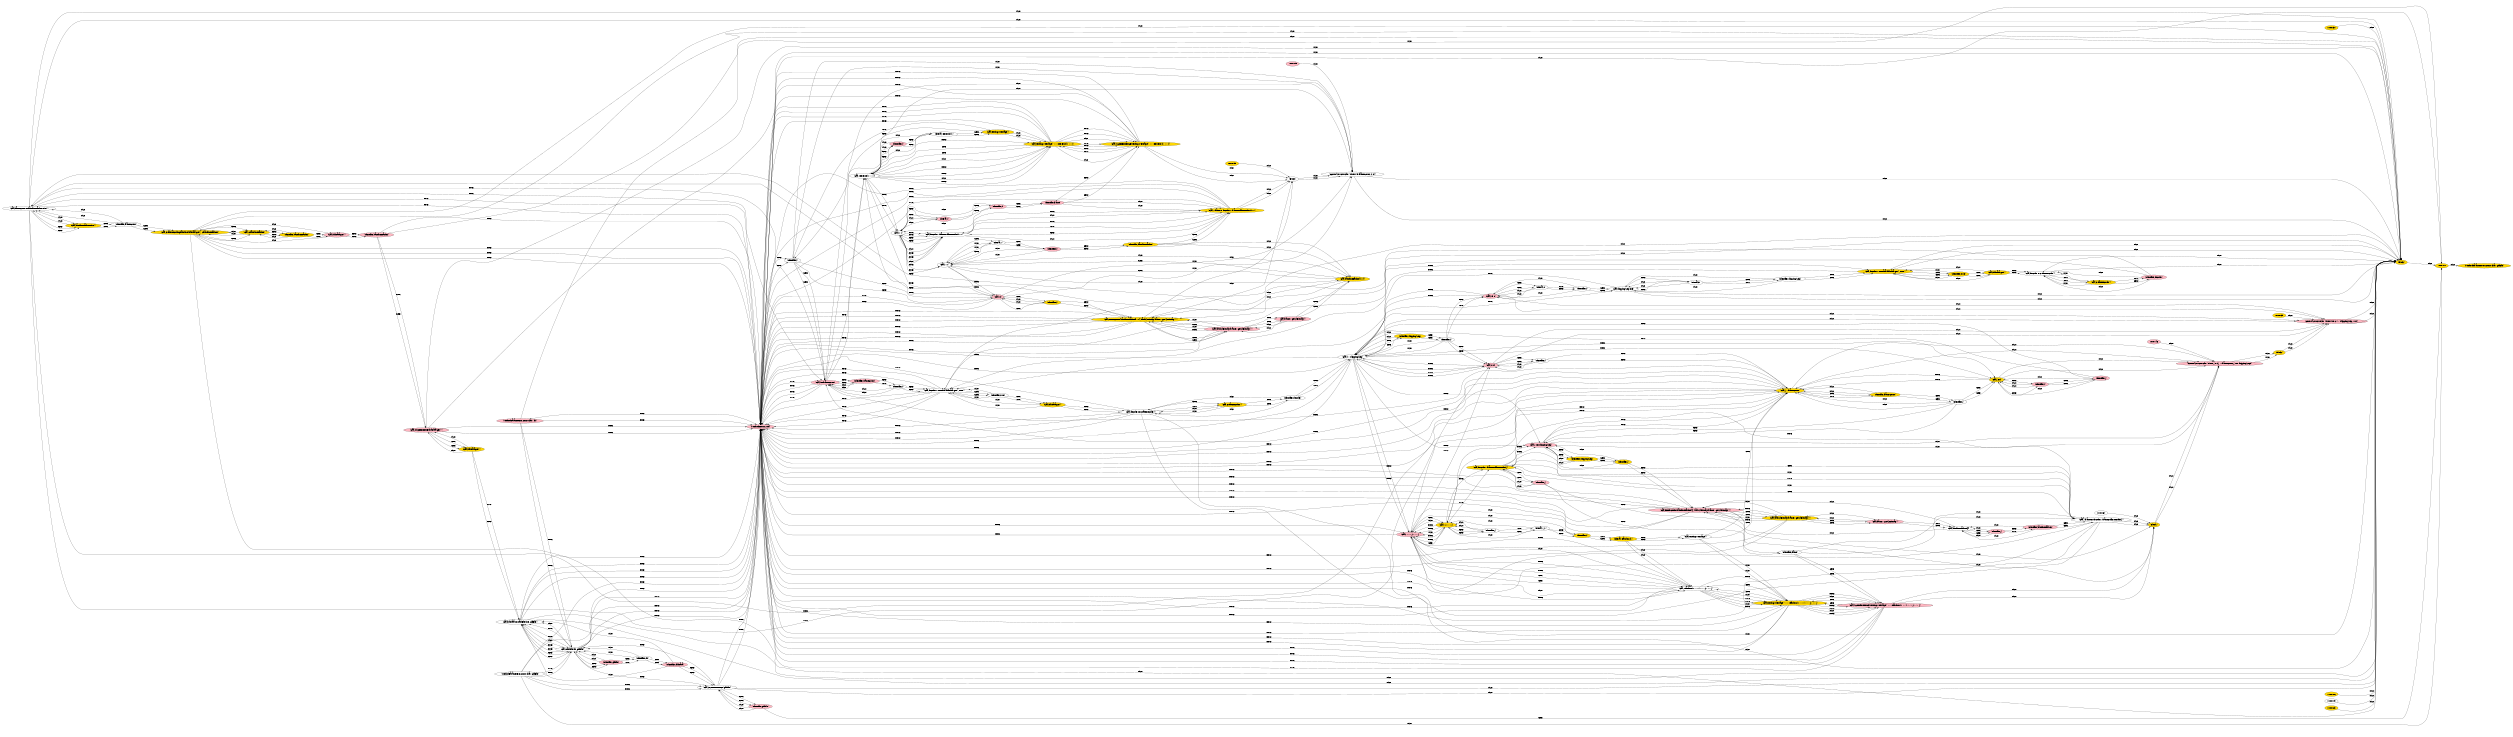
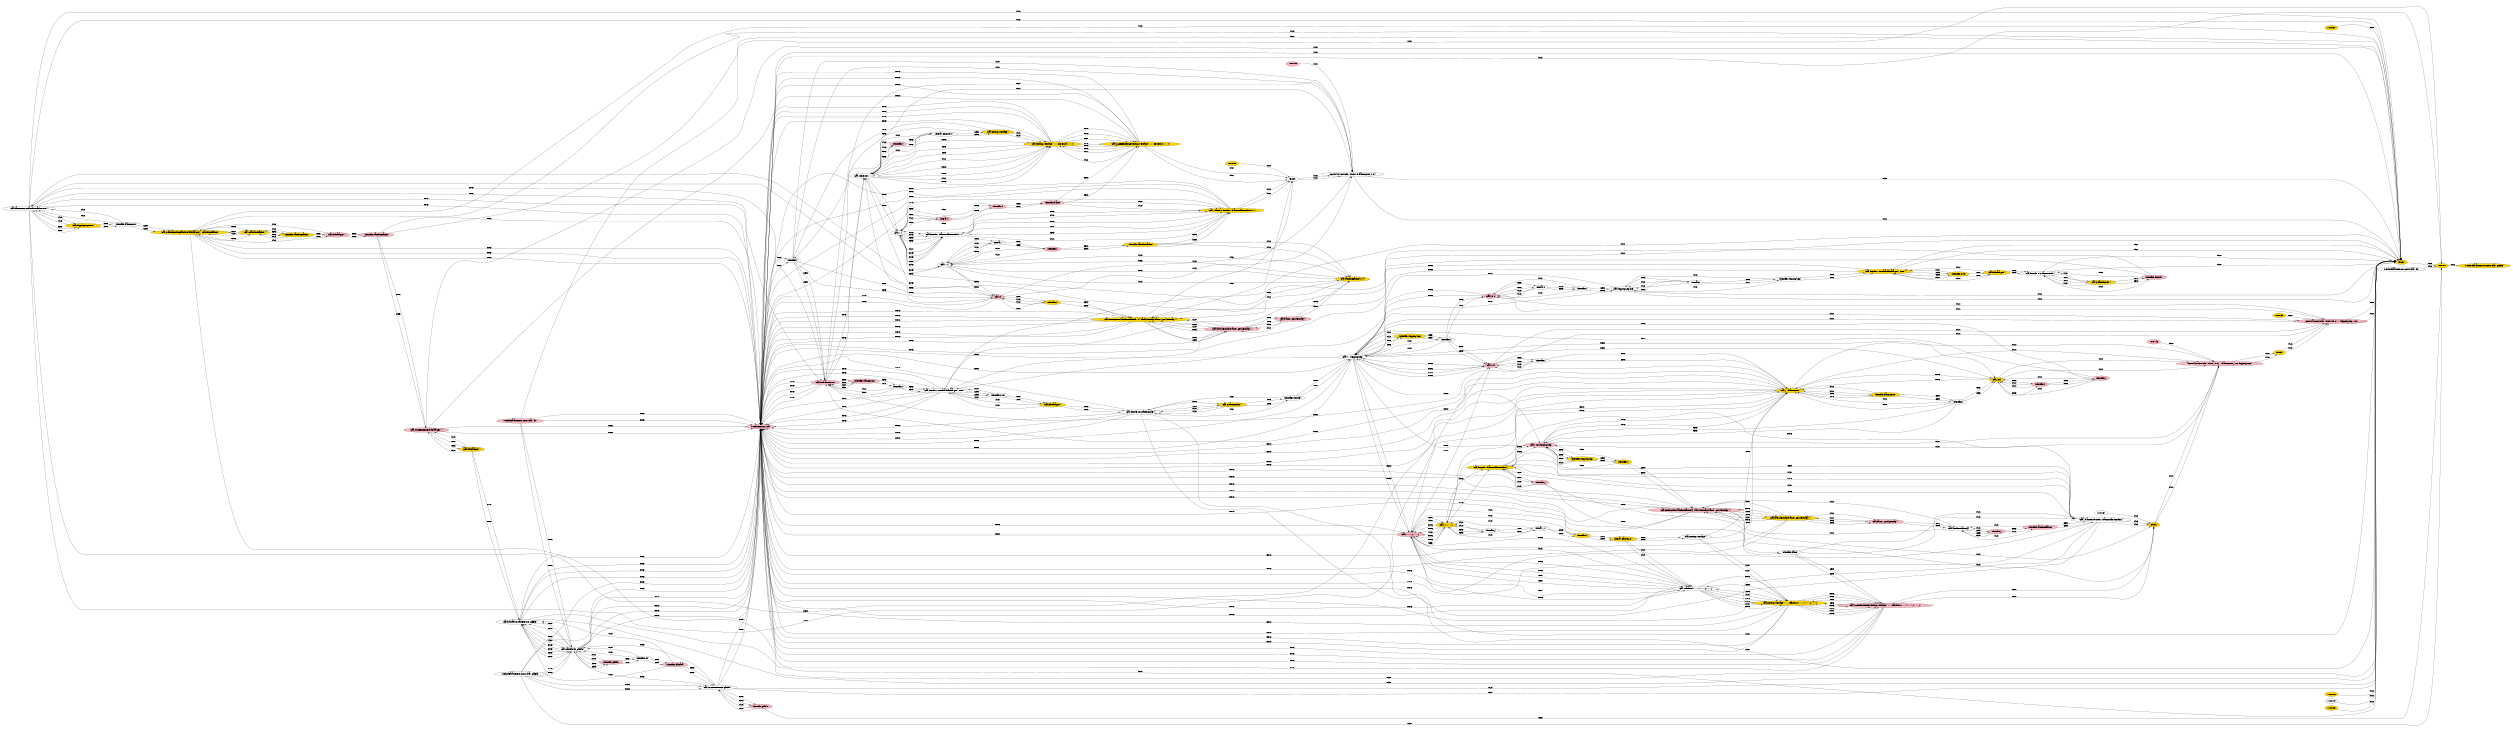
(83, 226) -> (83, 226)
none -> (2401, 269)
